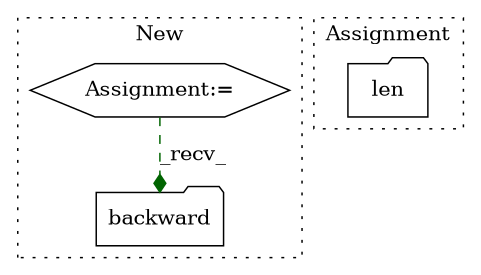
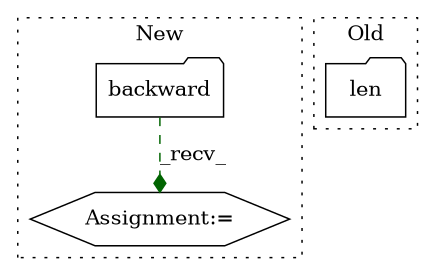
(389, 35) -> (366, 35)
(160, 146) -> (160, 146)
